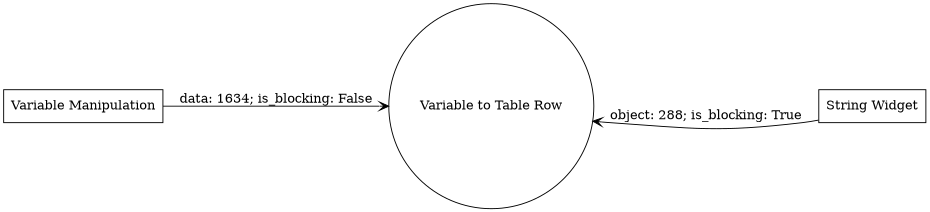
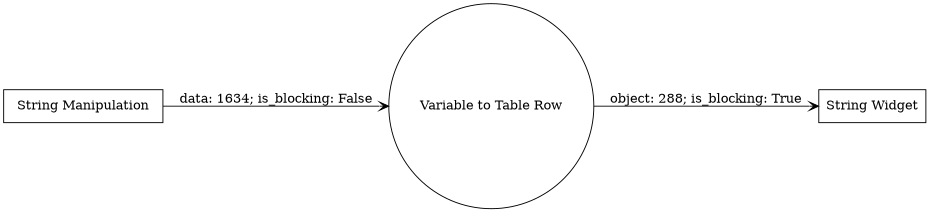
(83, 106) -> (83, 106)
(710, 129) -> (701, 106)
